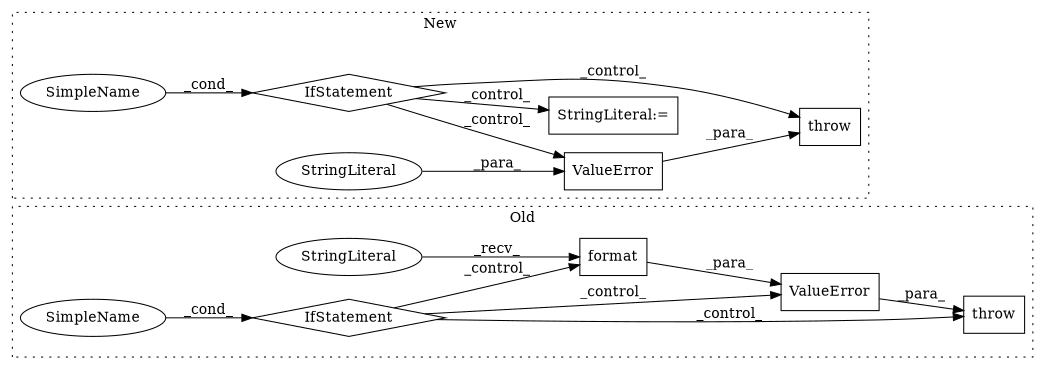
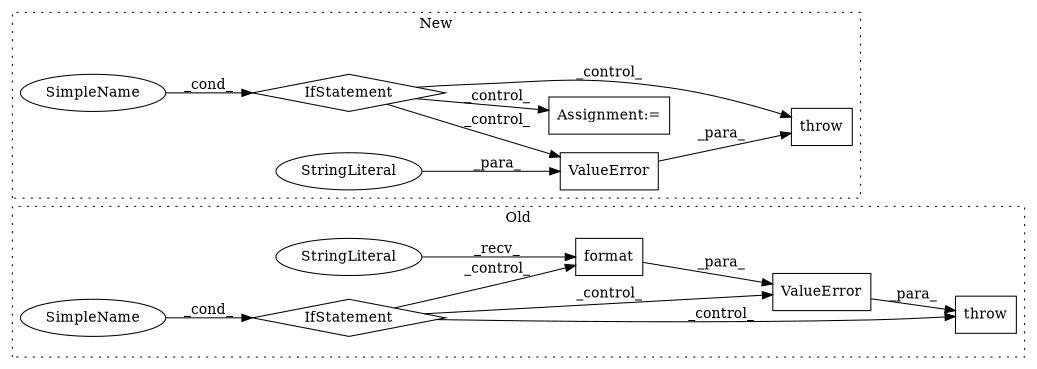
(613, 116) -> (609, 116)
